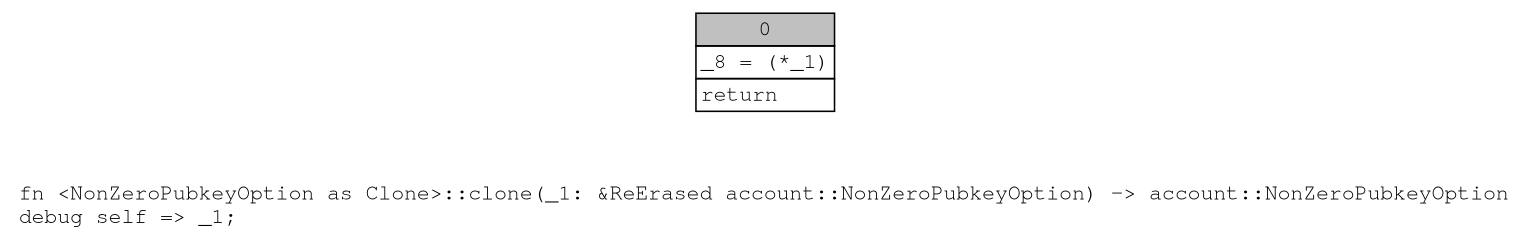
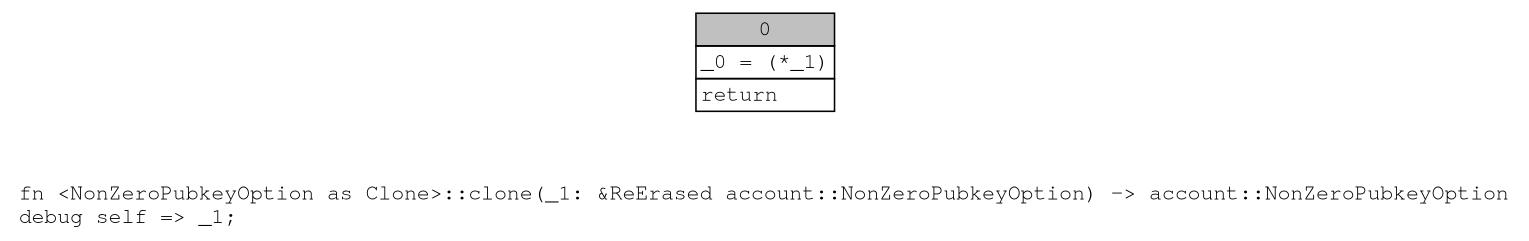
(765, 61) -> (765, 61)
